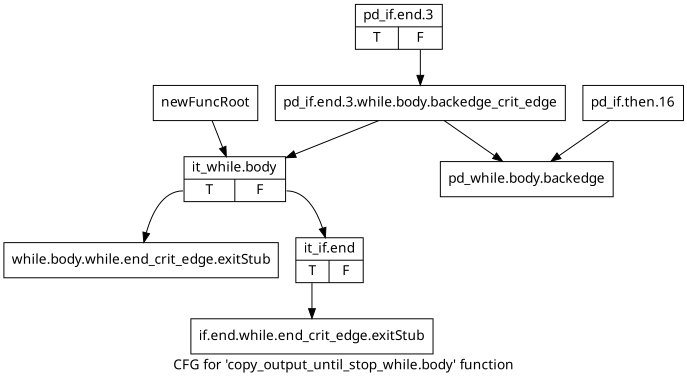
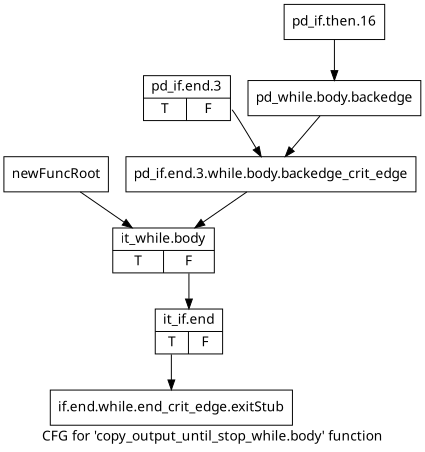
(469, 138) -> (306, 132)
(141, 260) -> none
